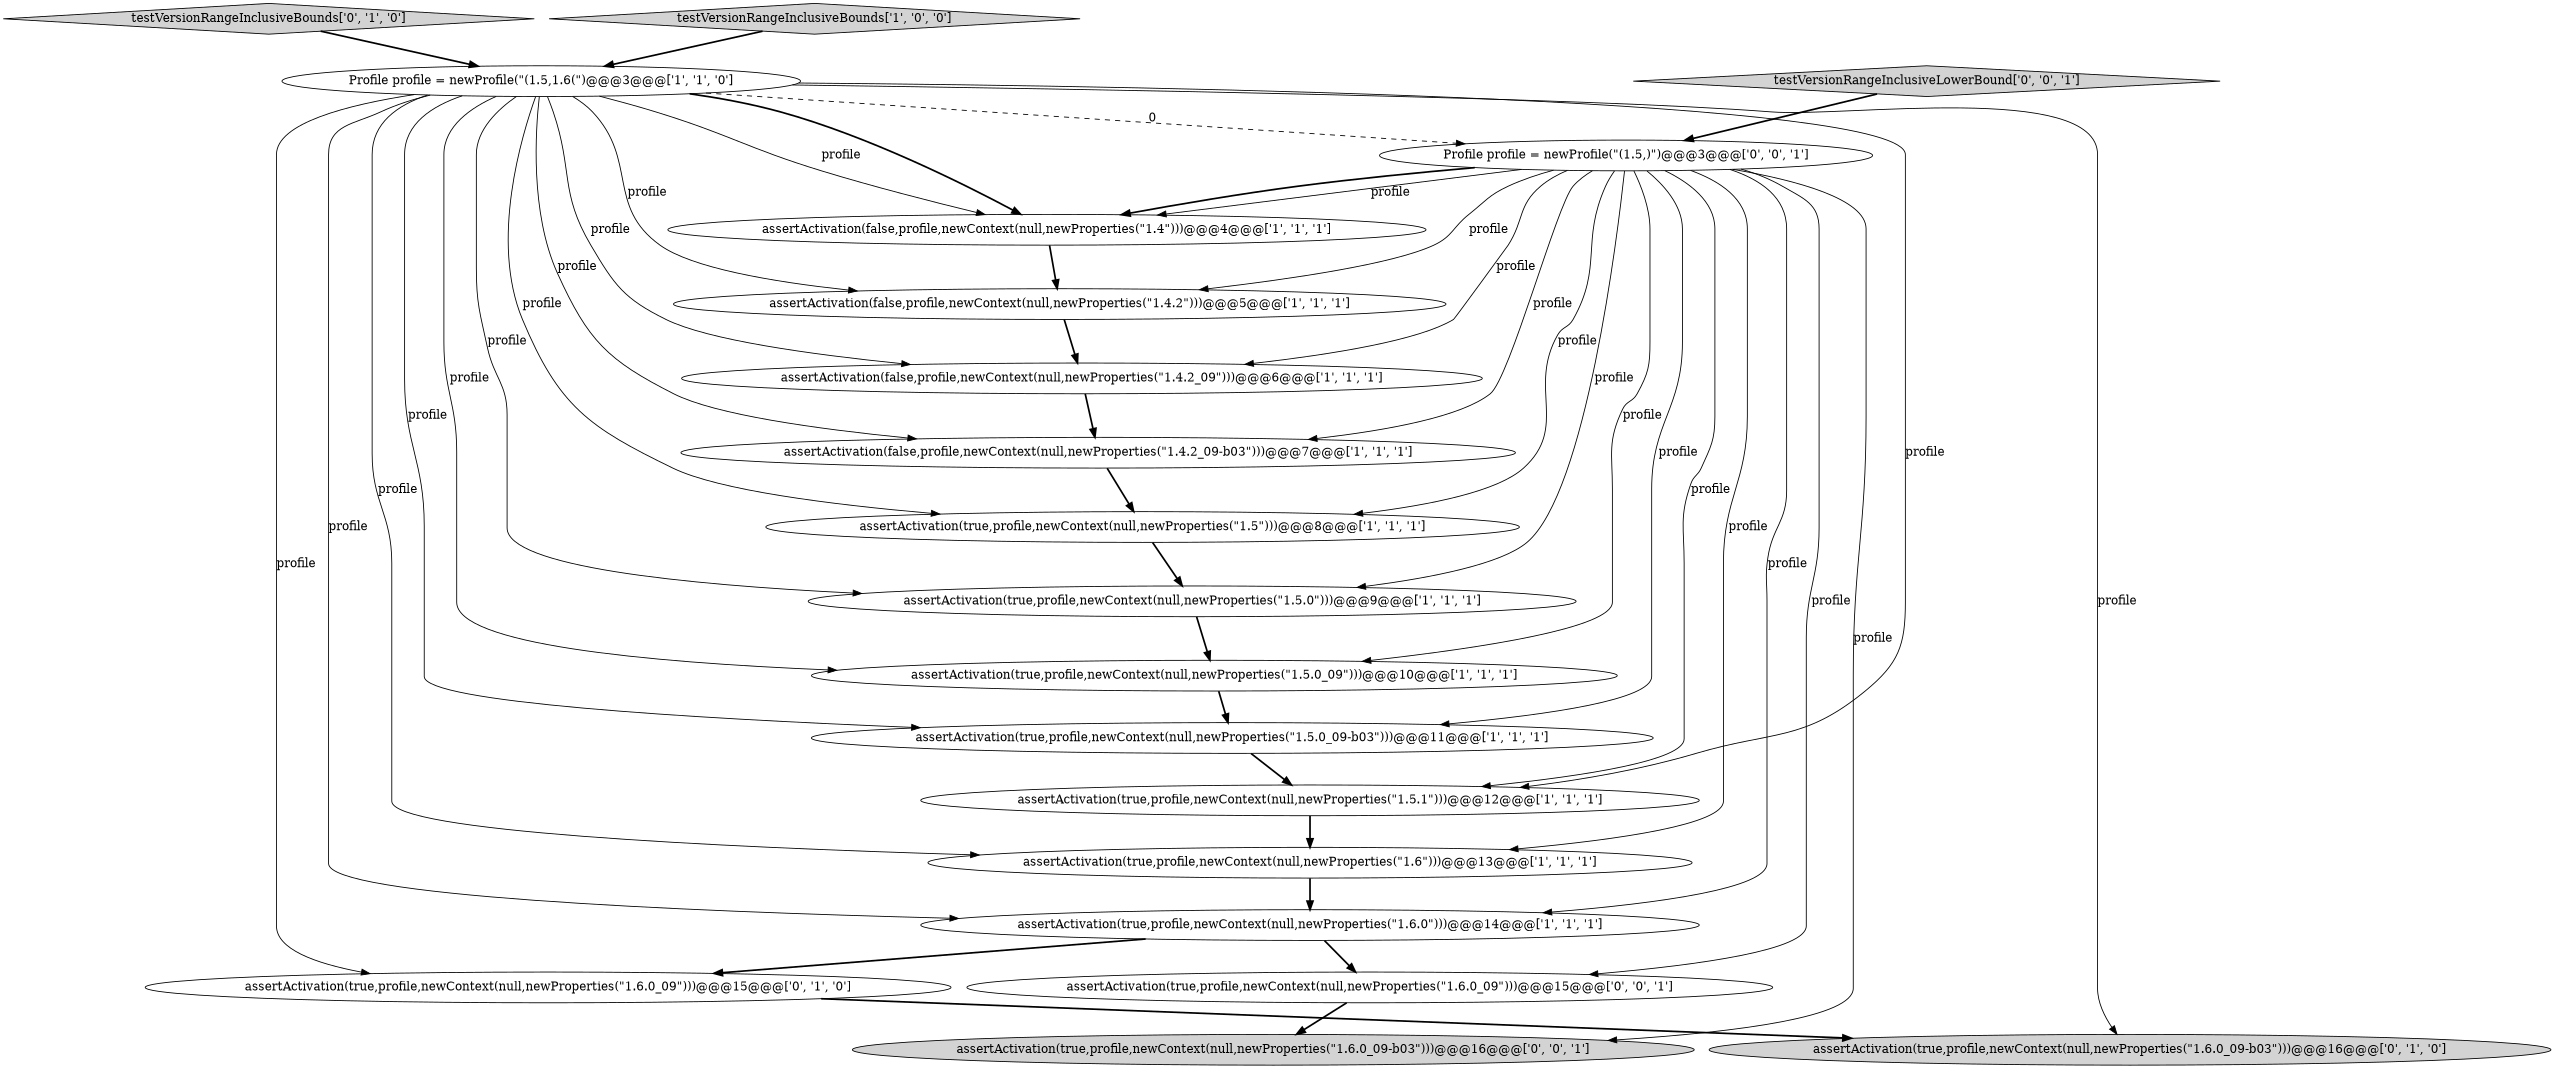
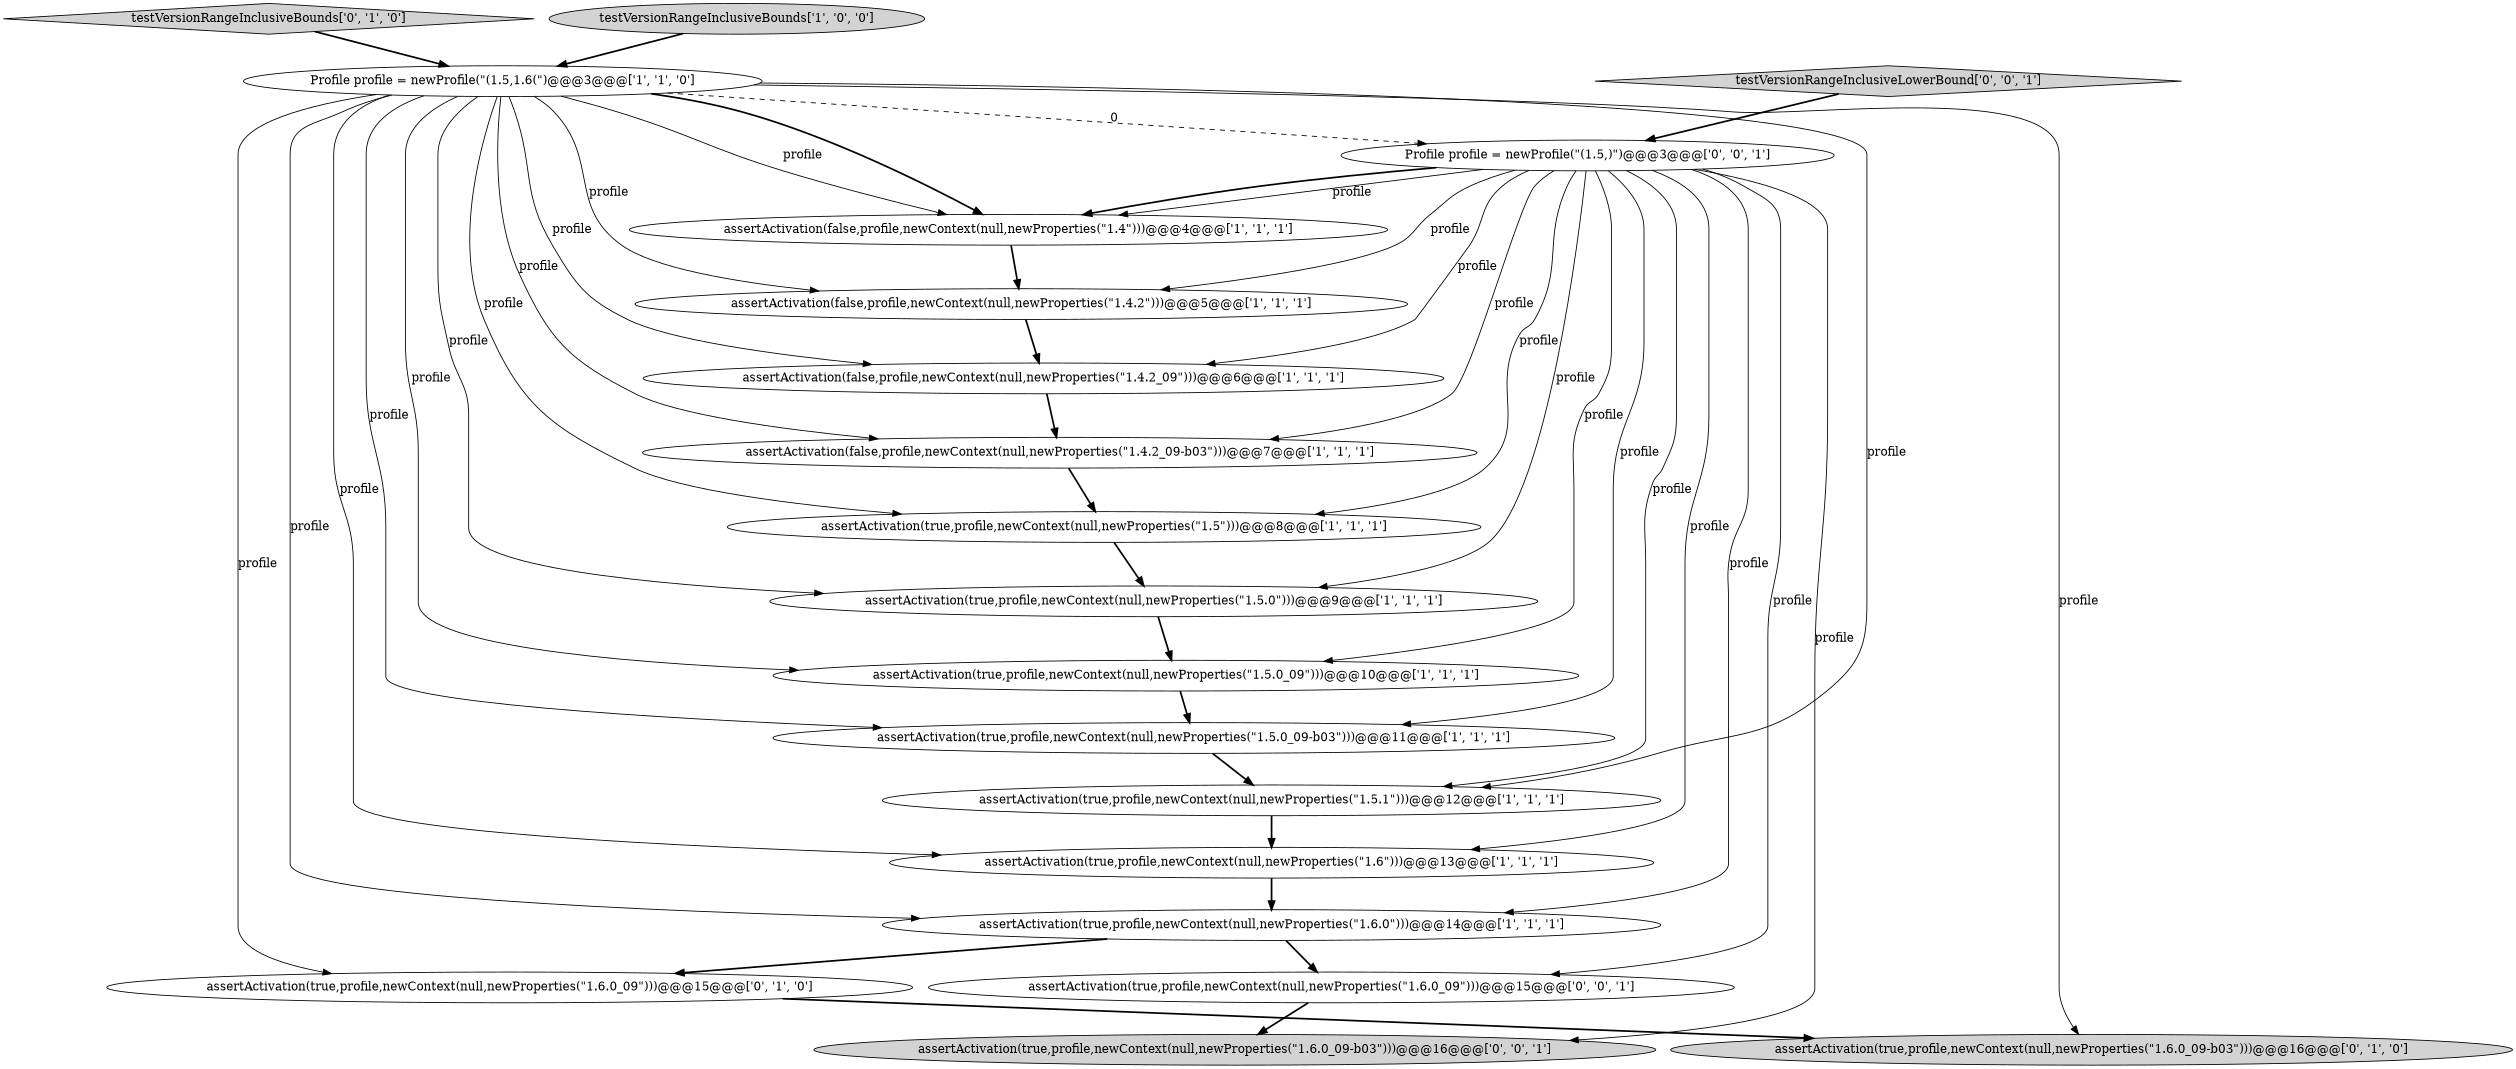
(815, 19) -> (737, 19)
